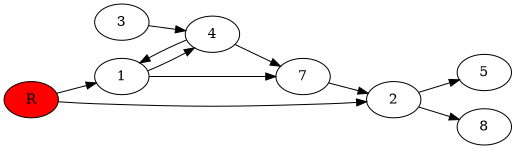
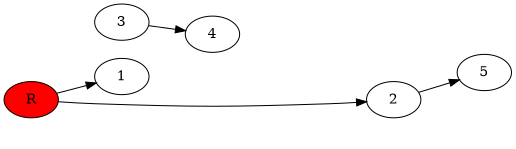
(167, 48) -> none
(167, 62) -> none
(303, 77) -> none
(484, 127) -> none
